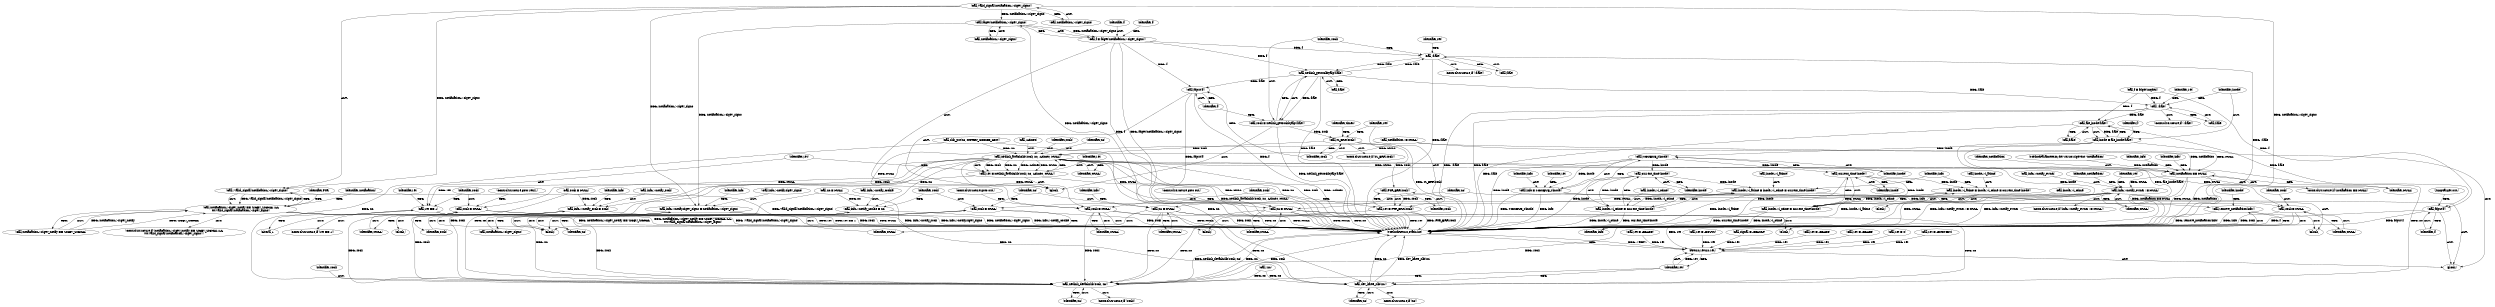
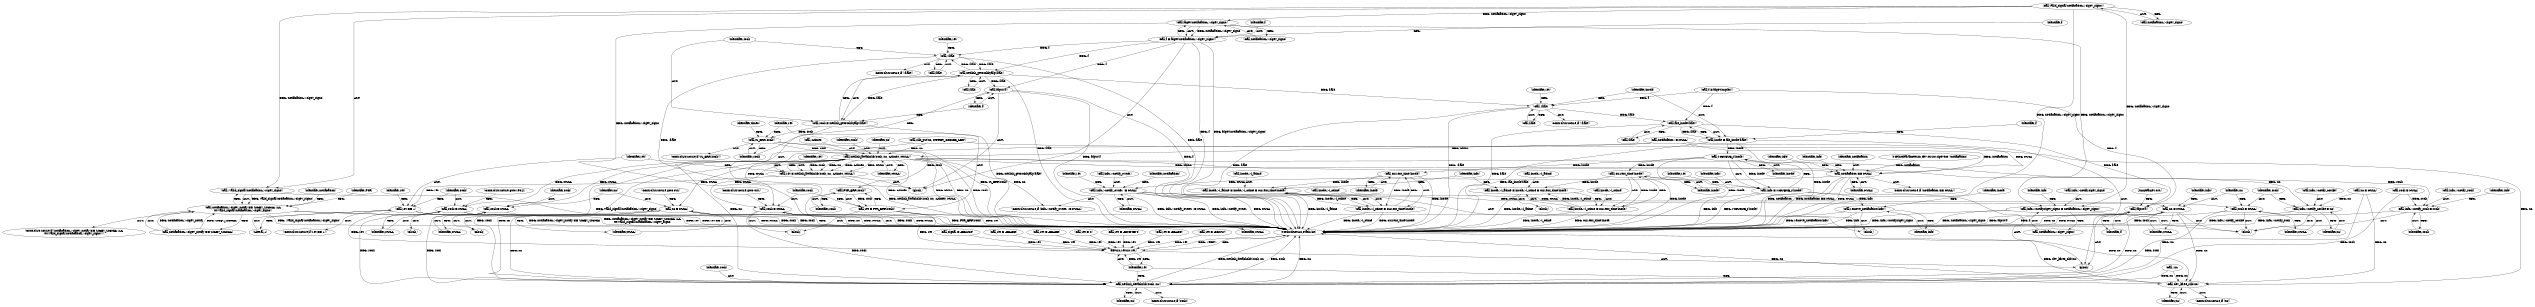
(2287, 180) -> (983, 175)
none -> (697, 246)
